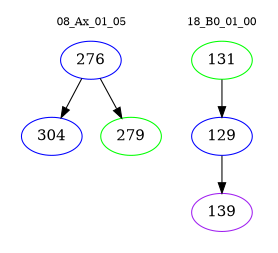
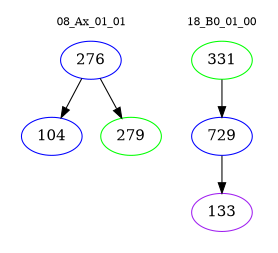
(91, 23) -> (91, 23)
(222, 60) -> (222, 60)
(52, 136) -> (52, 136)
(222, 136) -> (222, 136)
(222, 212) -> (222, 212)
